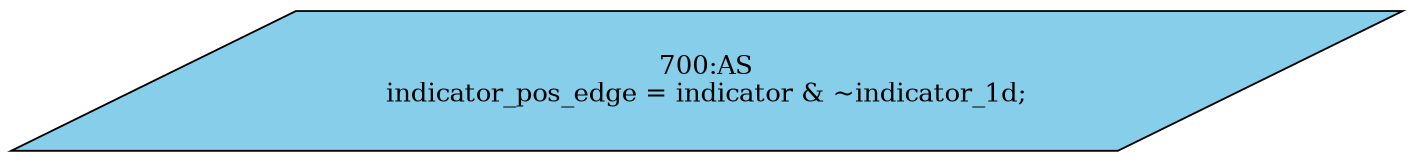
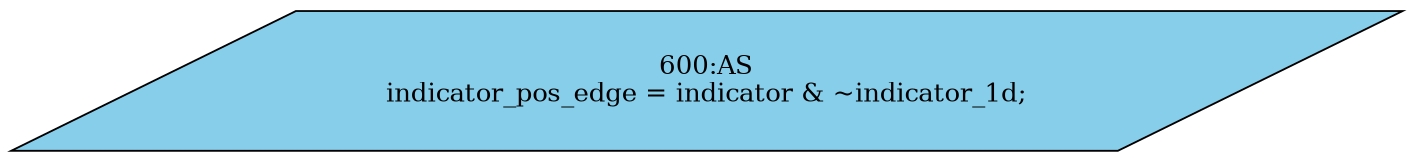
(707, 81) -> (707, 81)
